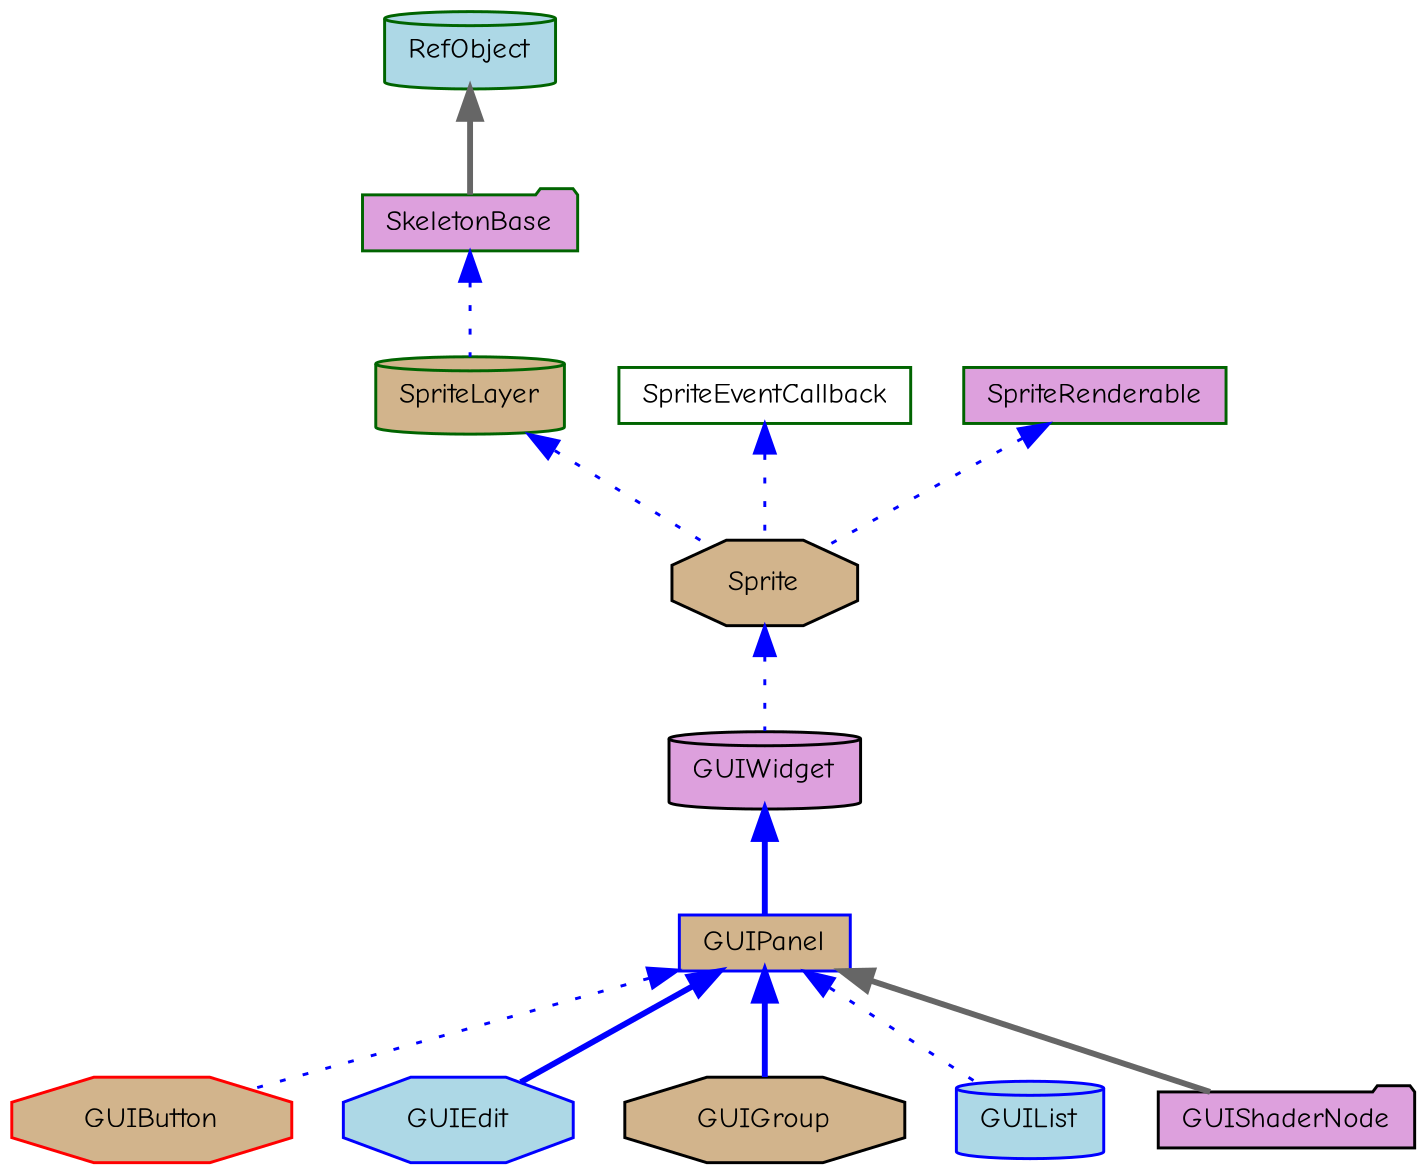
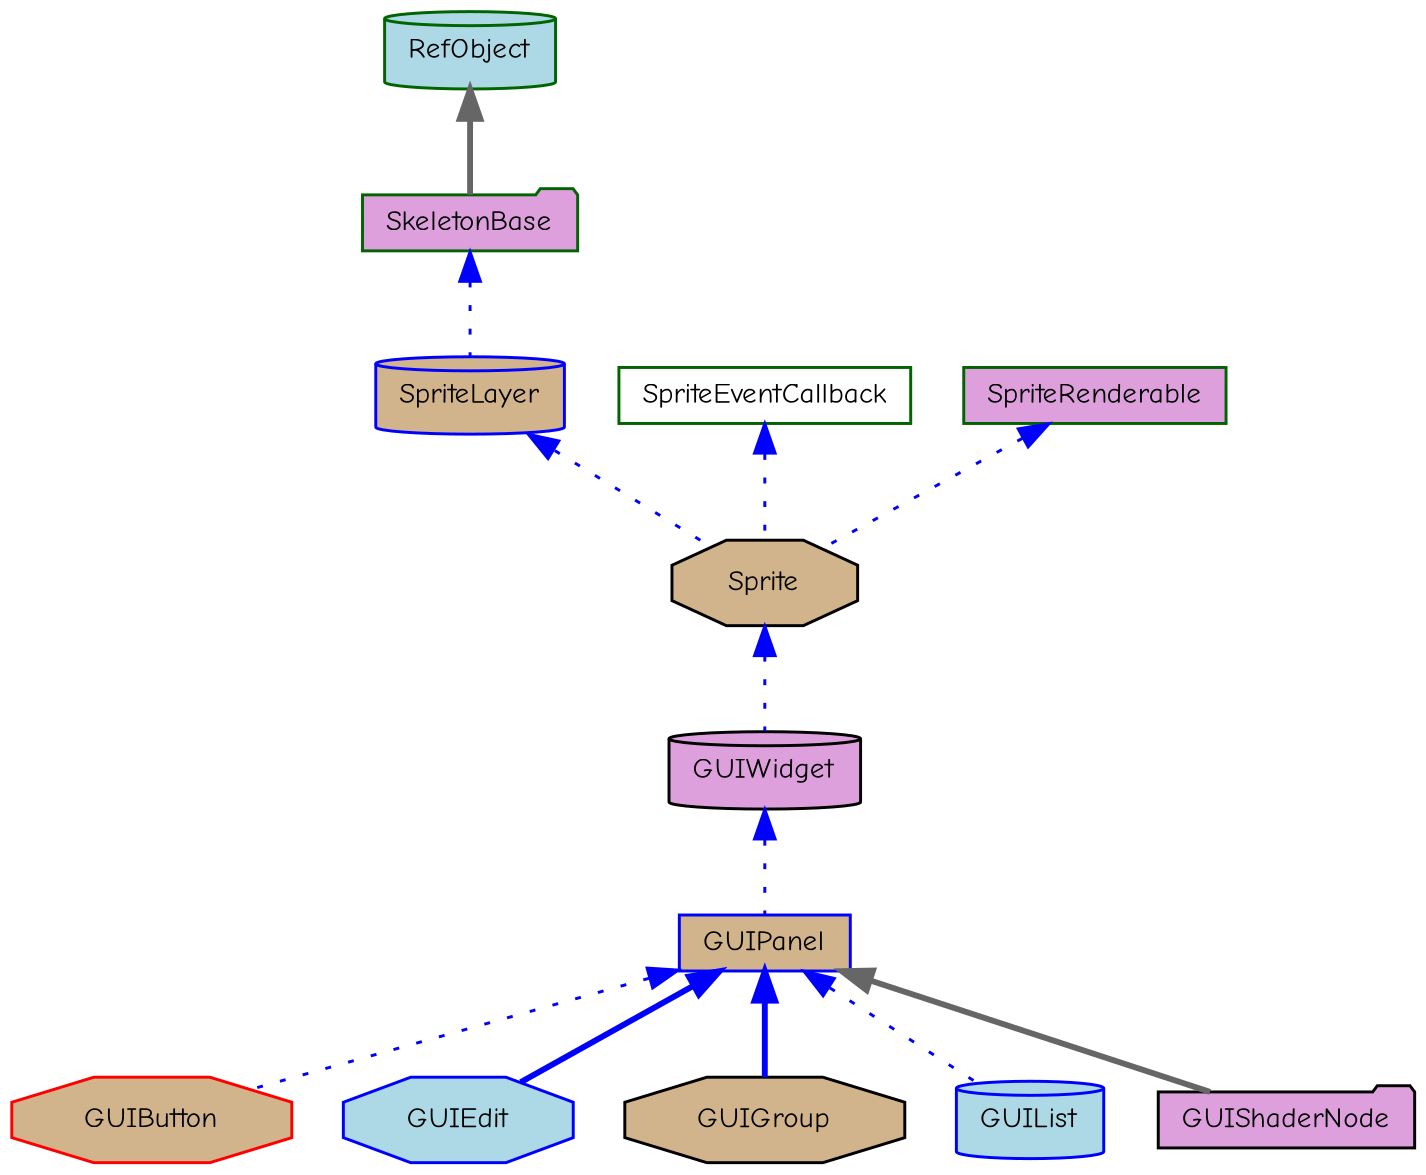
(470, 395) -> (470, 395)
(765, 877) -> (765, 877)
